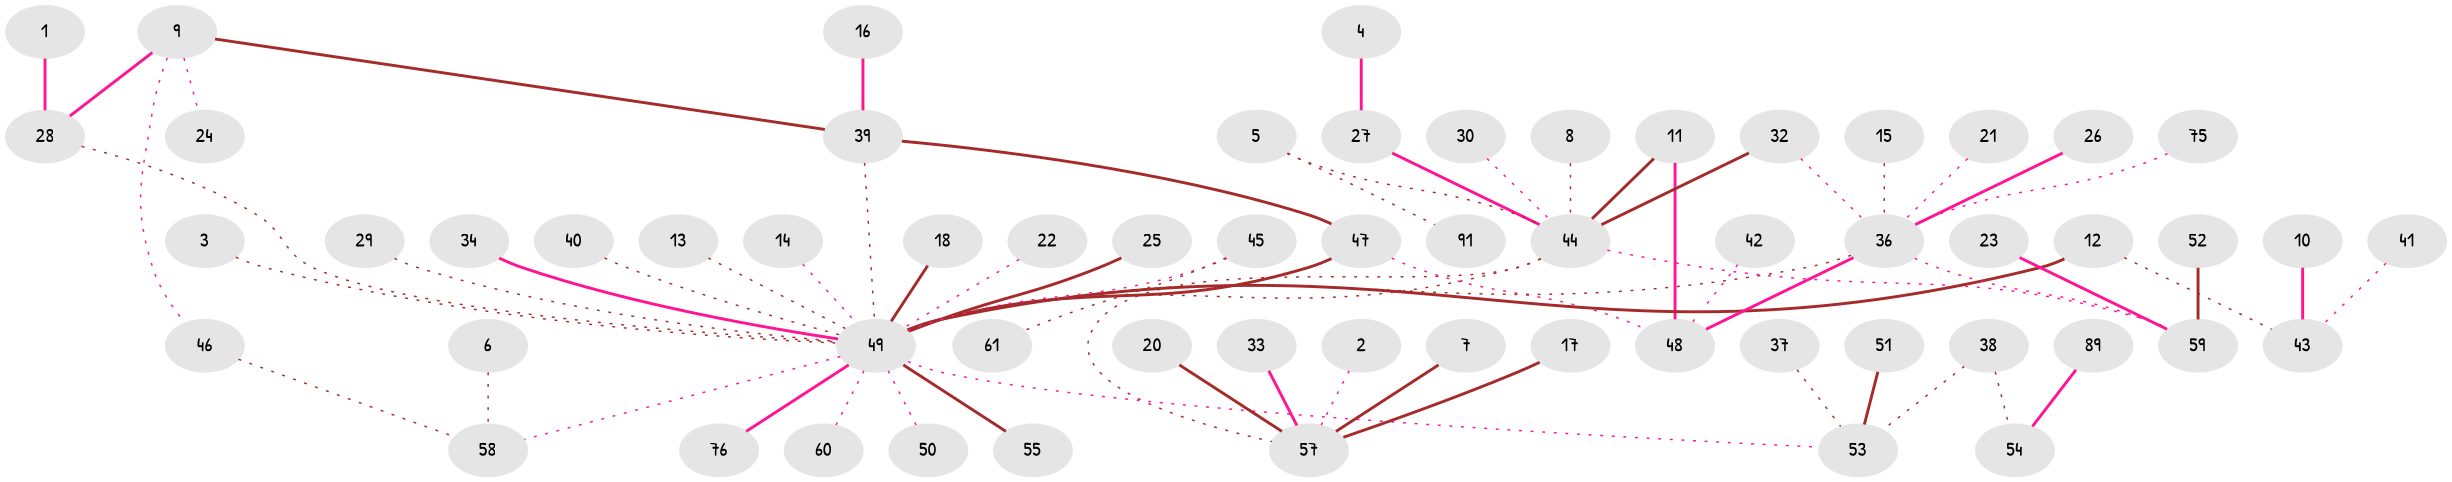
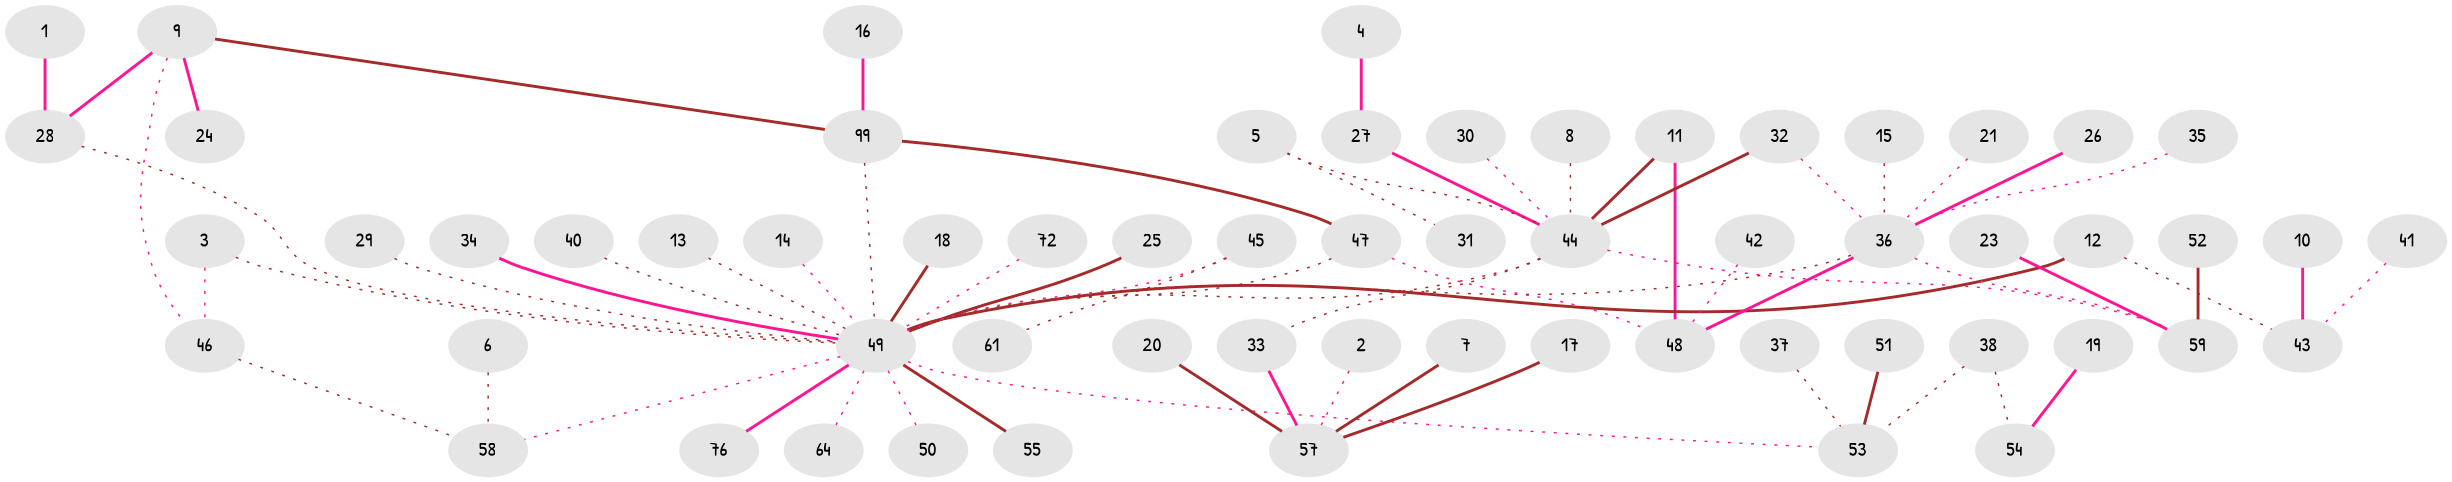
(191, 84) -> (191, 84)
(863, 137) -> (863, 137)
(2198, 137) -> (2198, 137)
(1047, 241) -> (1047, 241)
(1466, 241) -> (1466, 241)
none -> (205, 294)
(1120, 296) -> (1120, 296)
(1113, 311) -> (1356, 305)
(2093, 346) -> (2093, 346)
(824, 450) -> (824, 450)
